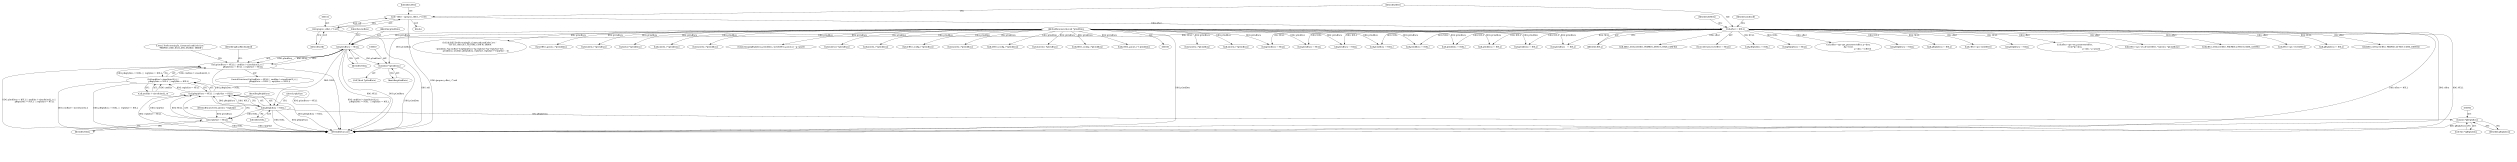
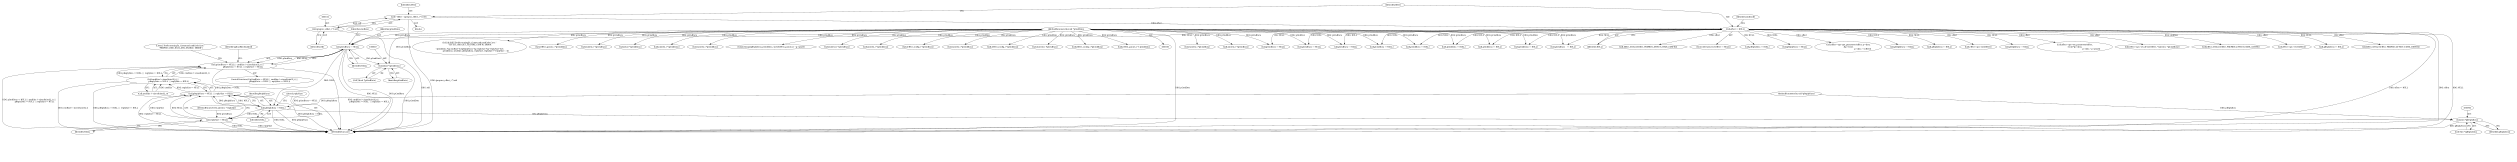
(1707, 17) -> none
(2171, 35) -> (2171, 35)
none -> (377, 74)
none -> (1796, 94)
none -> (295, 117)
